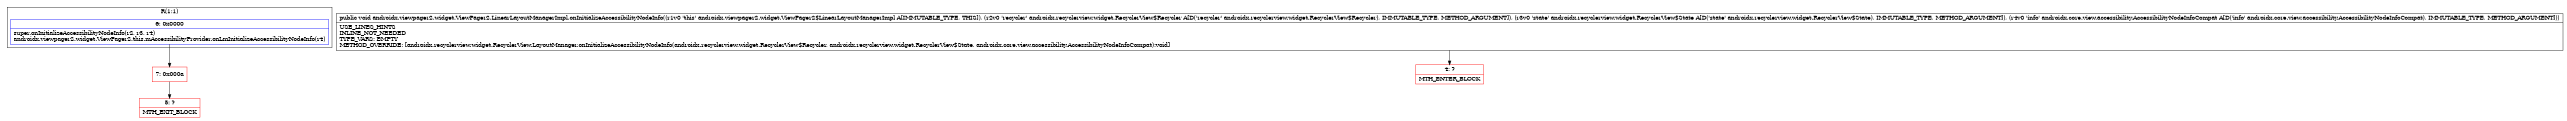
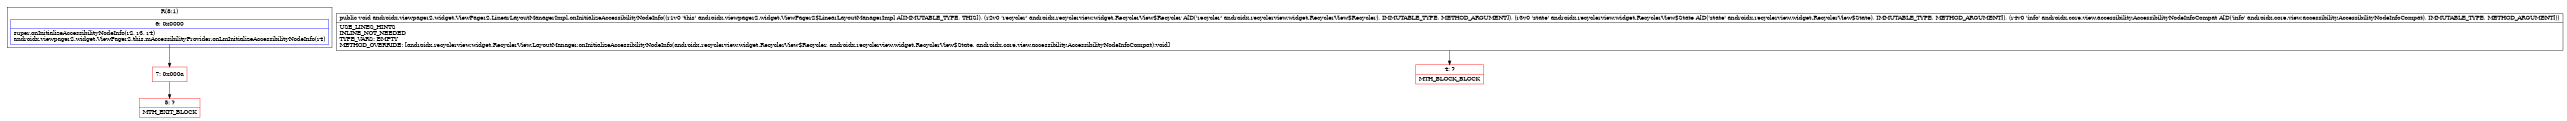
(170, 12) -> (170, 12)
(1450, 79) -> (1449, 79)
